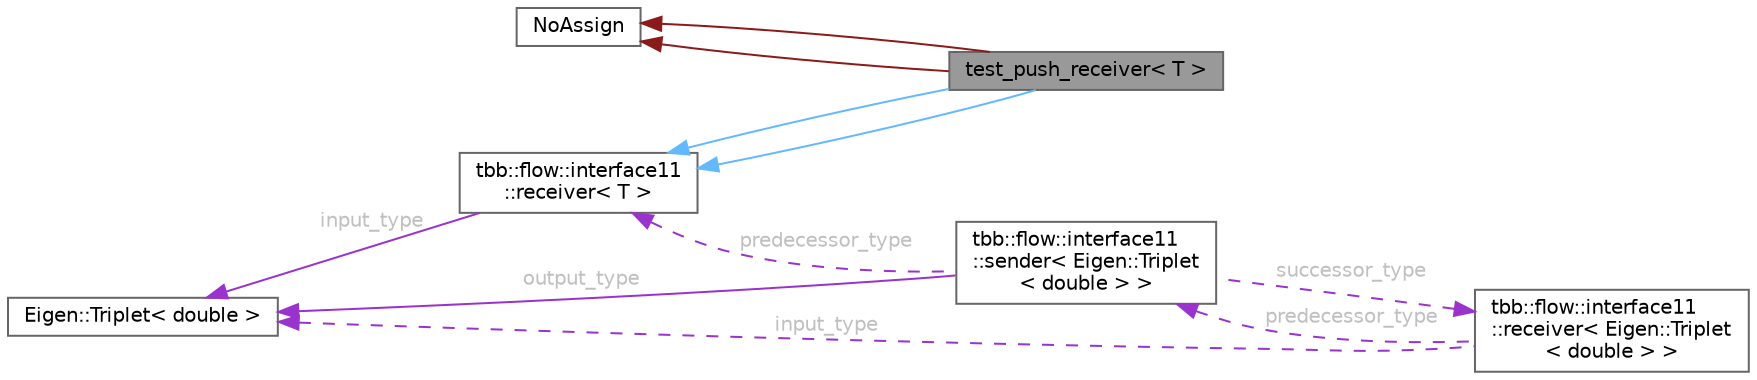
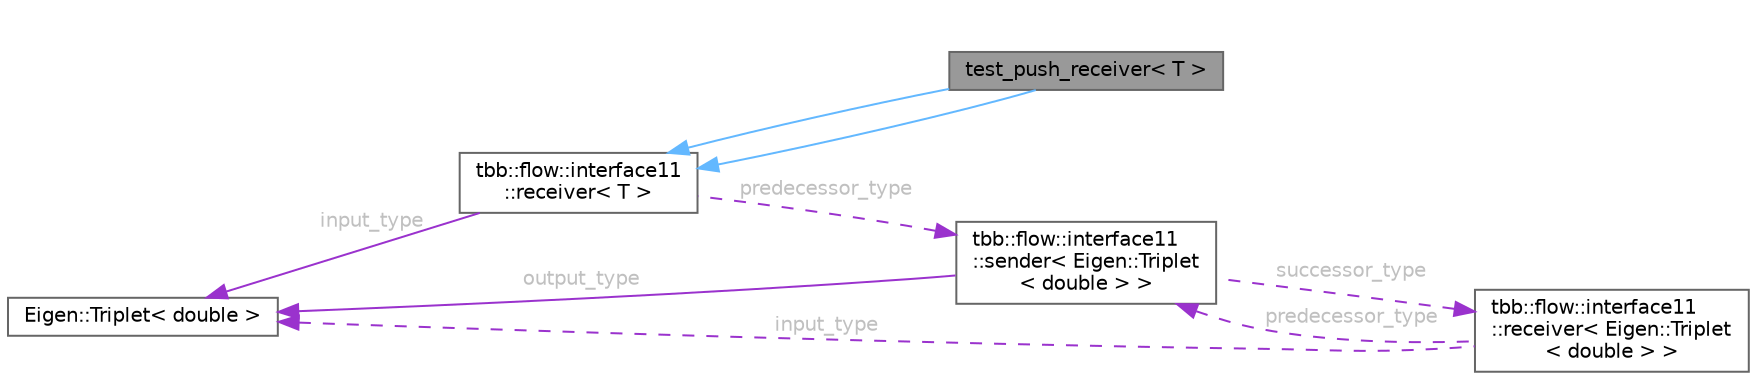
(579, 27) -> none
(800, 264) -> (817, 212)
